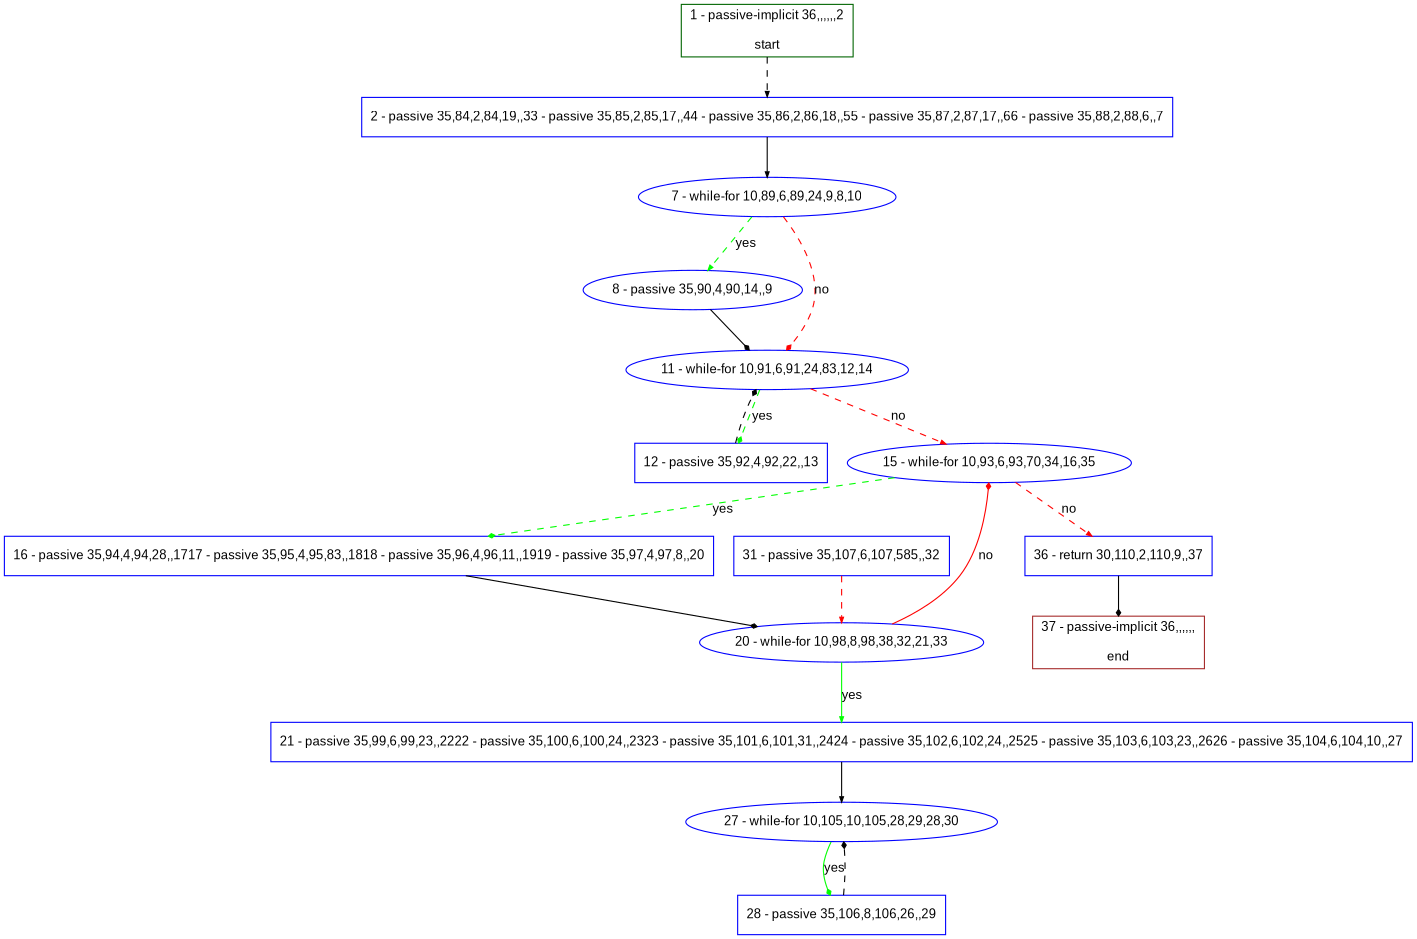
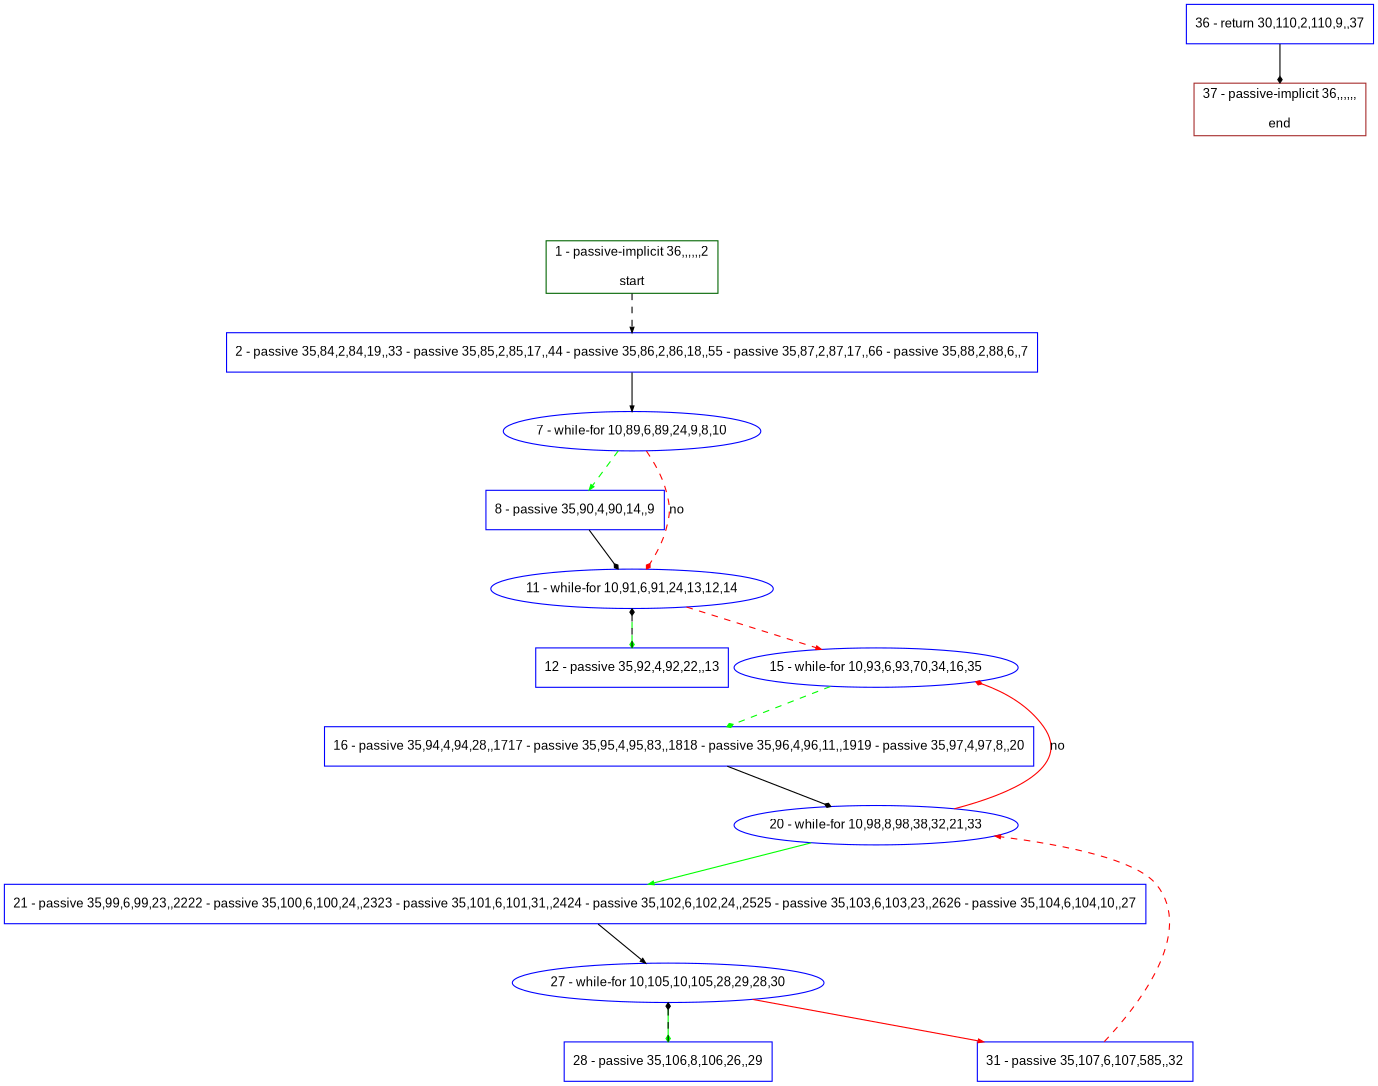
(693, 290) -> (575, 510)
(767, 370) -> (632, 589)
(1051, 508) -> none
none -> (865, 1020)
